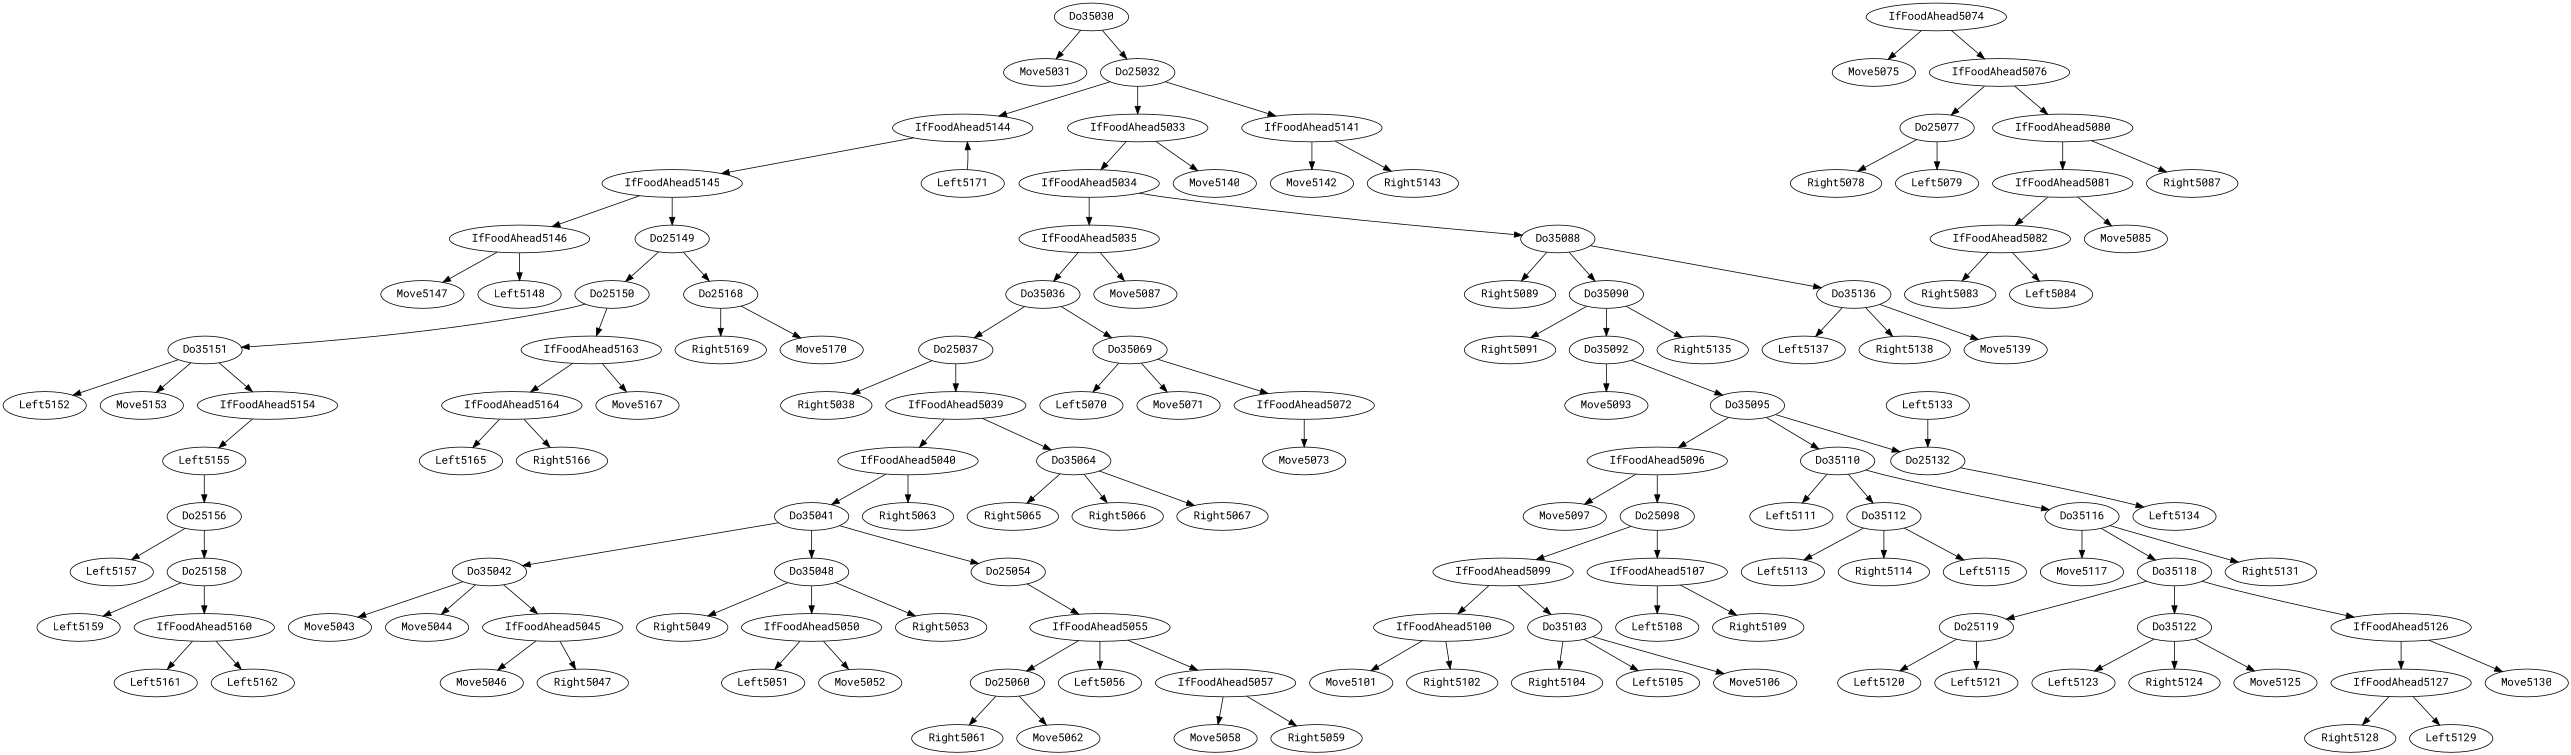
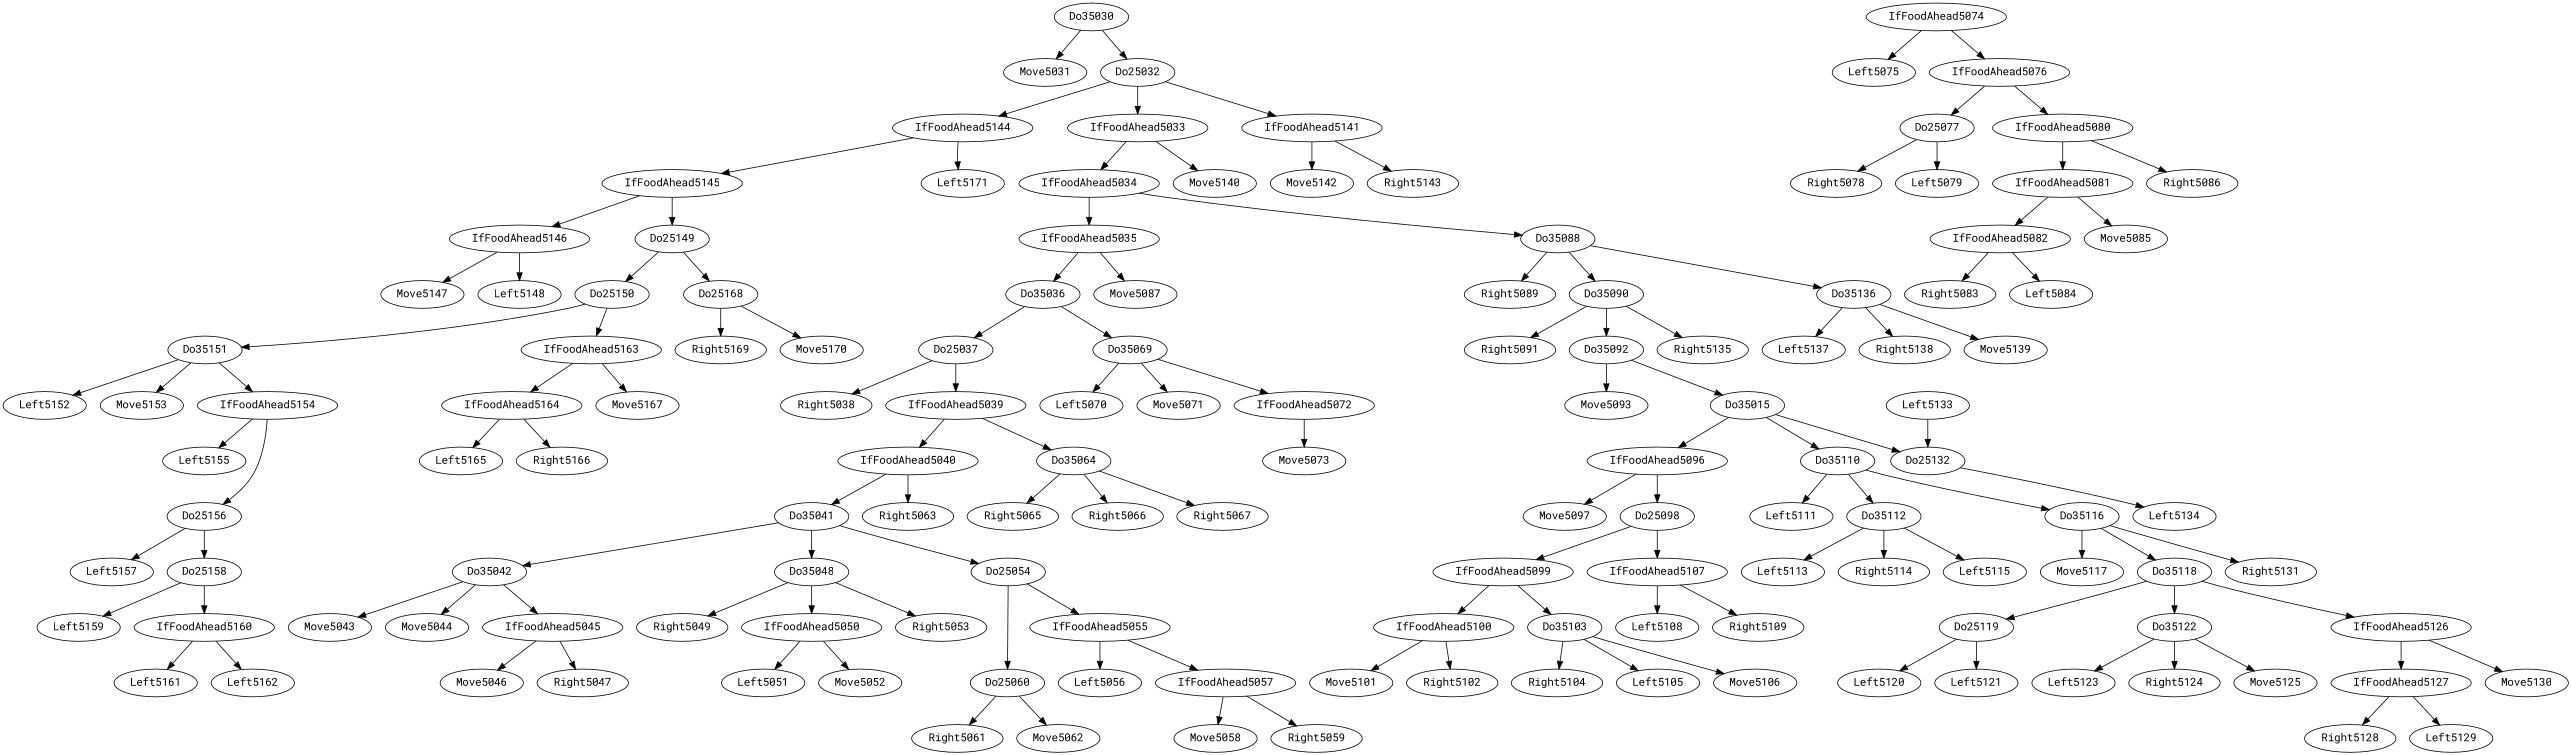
(1874, 72) -> (1874, 72)
(968, 160) -> (958, 152)
(2192, 183) -> (2192, 183)
(1747, 405) -> (1747, 405)
(204, 485) -> (258, 464)
(1056, 654) -> (1008, 624)
